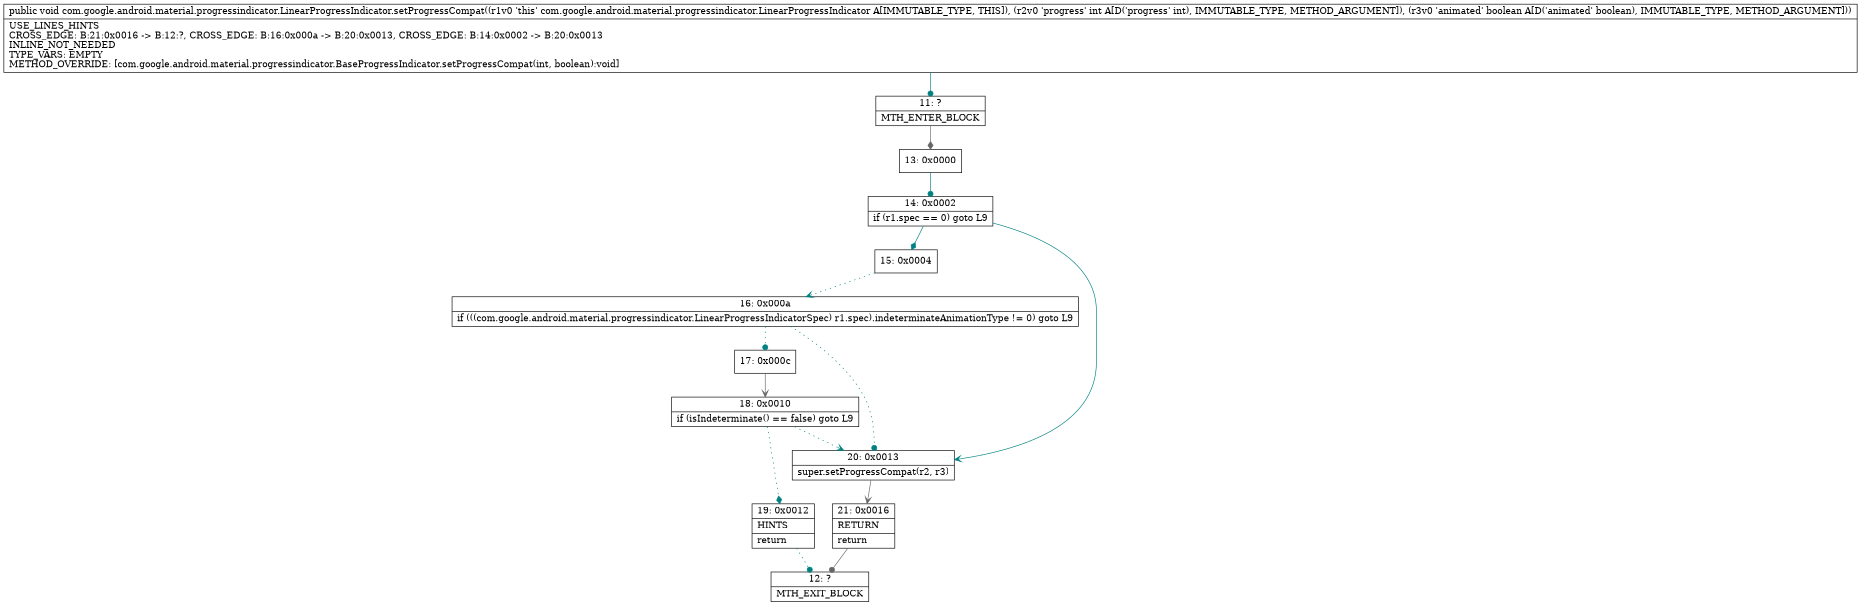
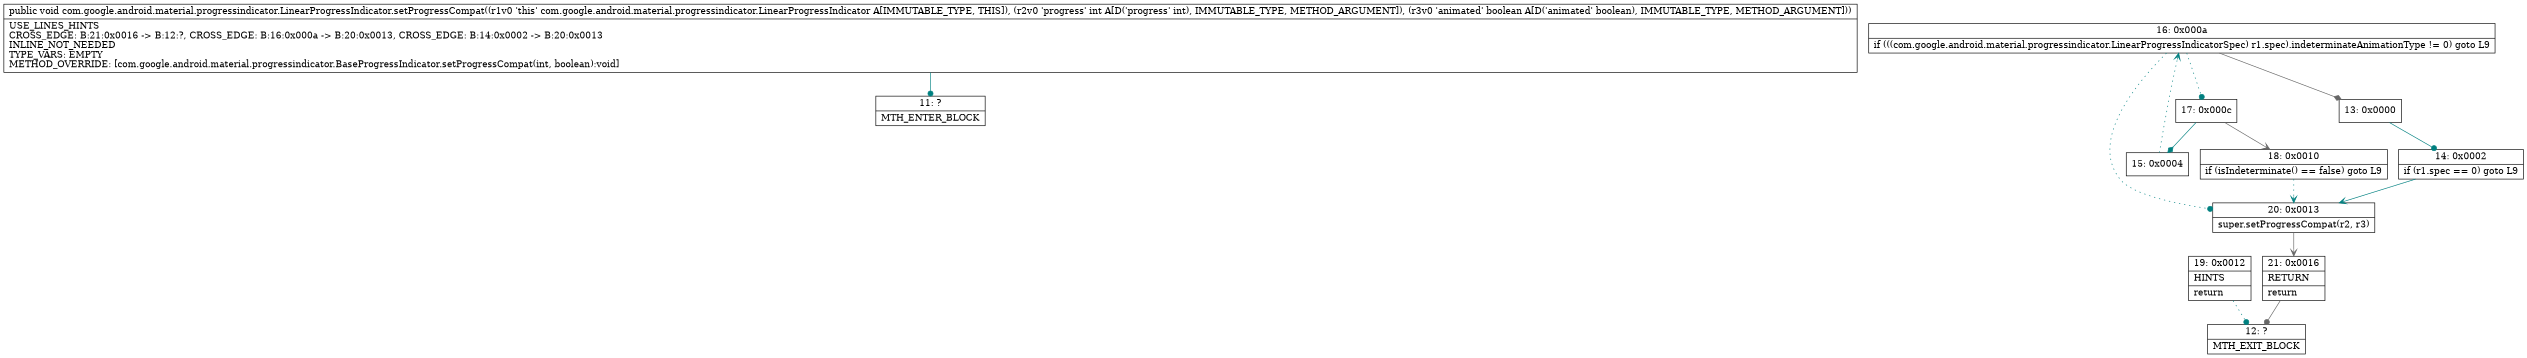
(931, 134) -> (2277, 75)
(919, 234) -> (2185, 135)
(773, 461) -> none
